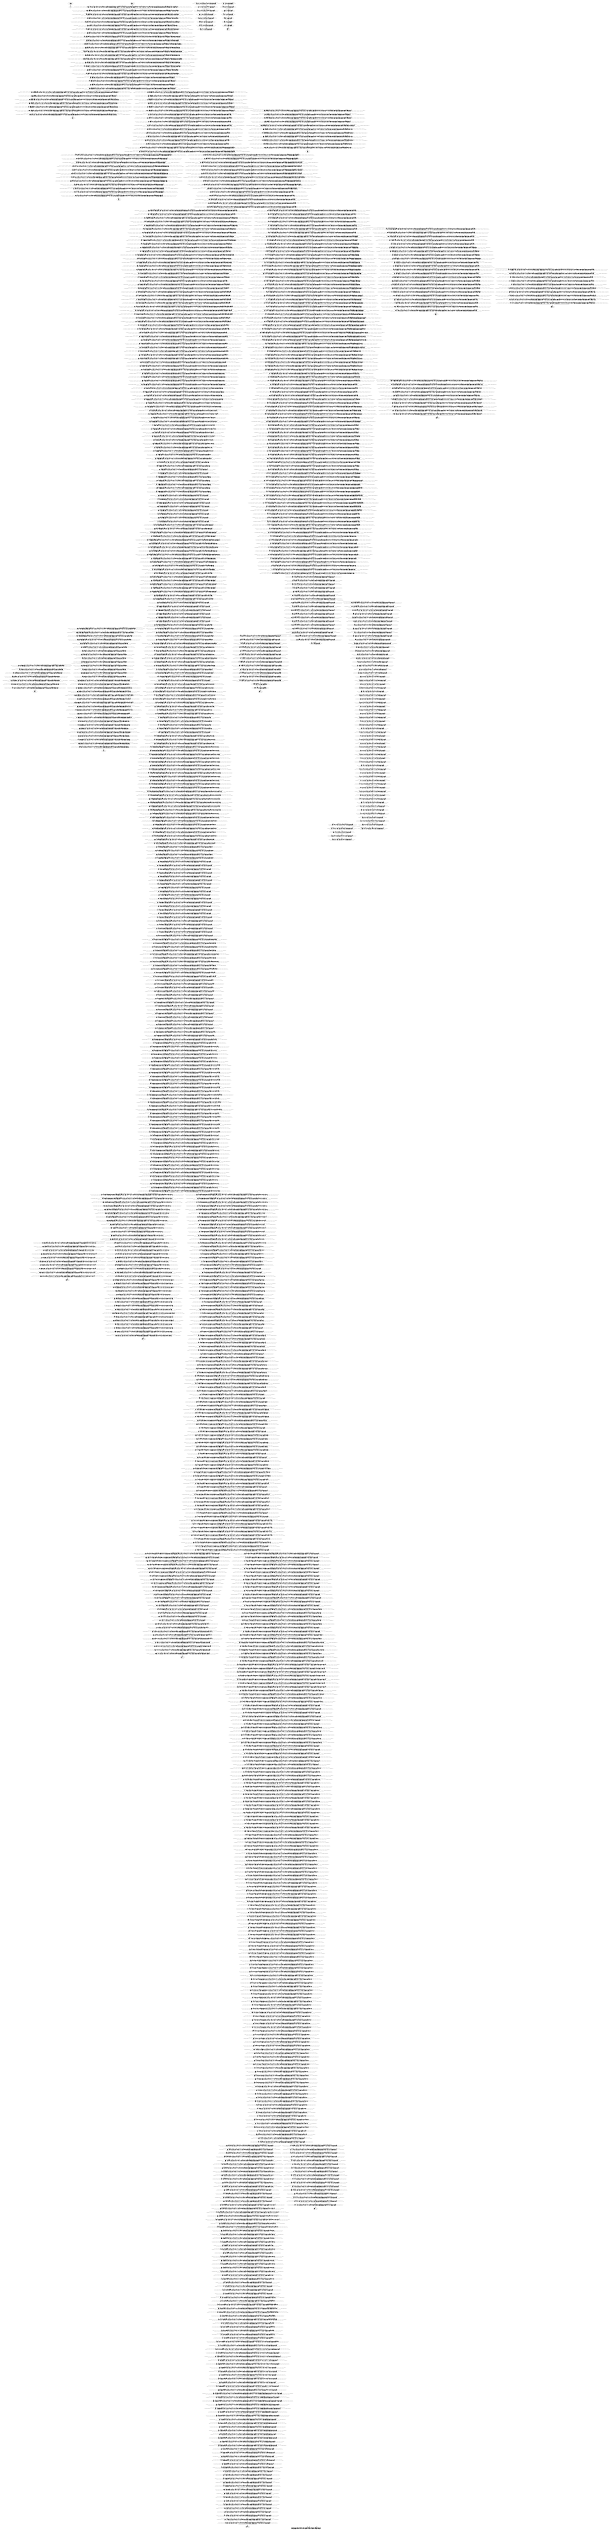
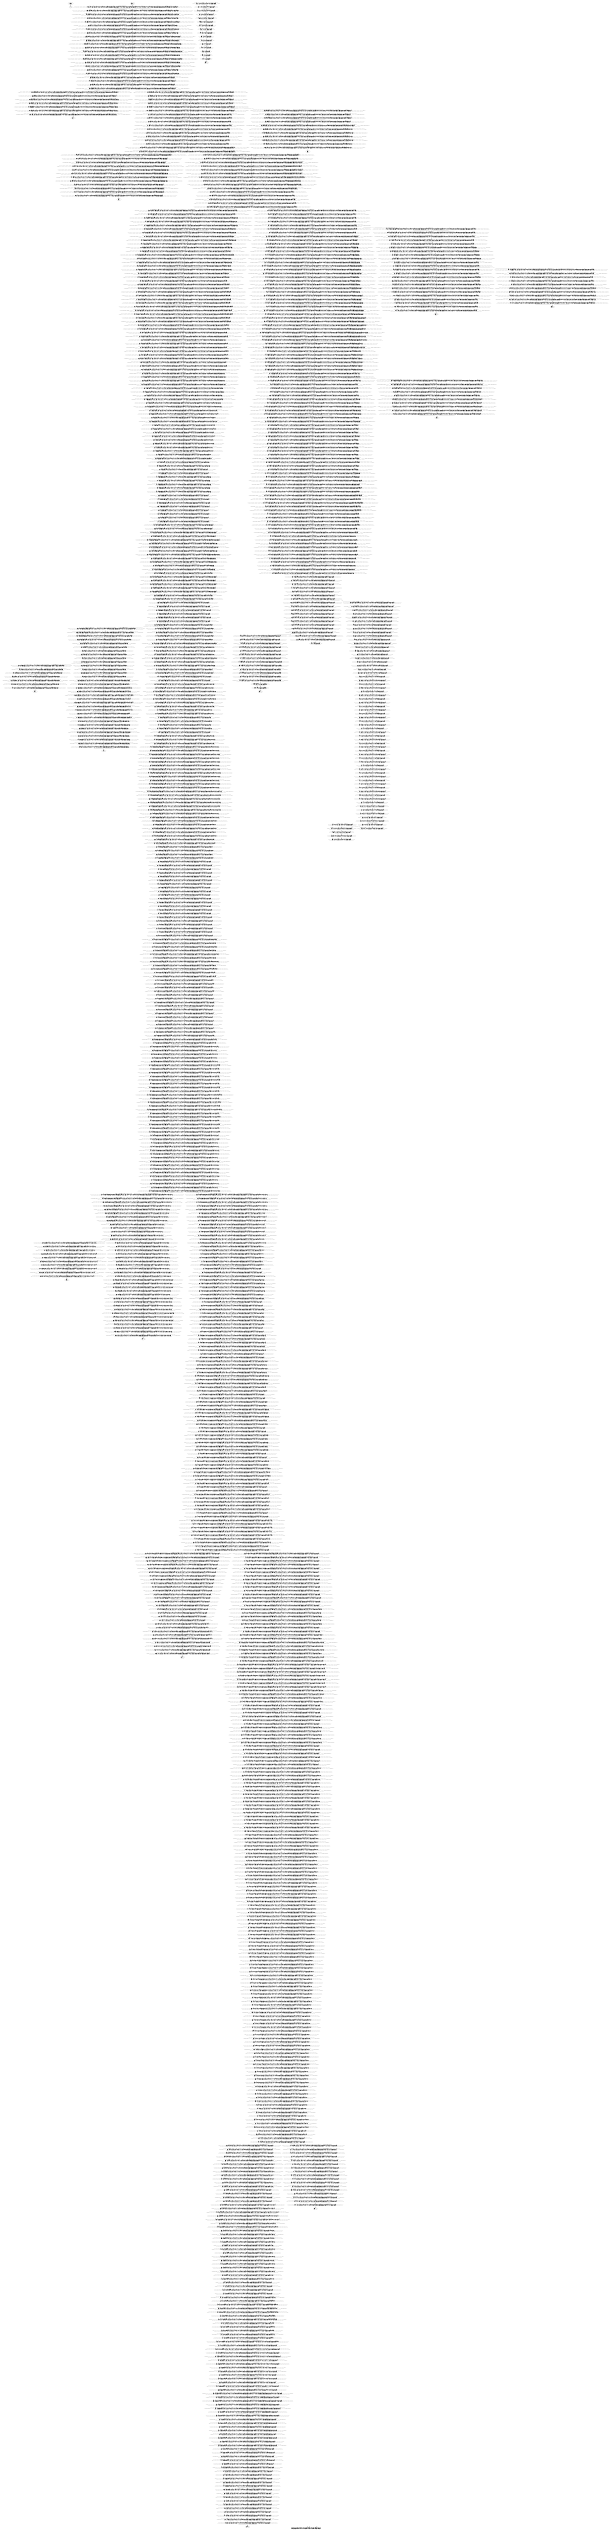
none -> (206, 33)
